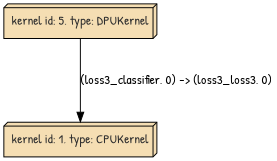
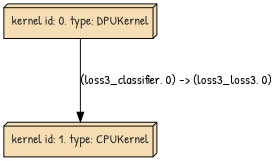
(80, 21) -> (80, 21)
